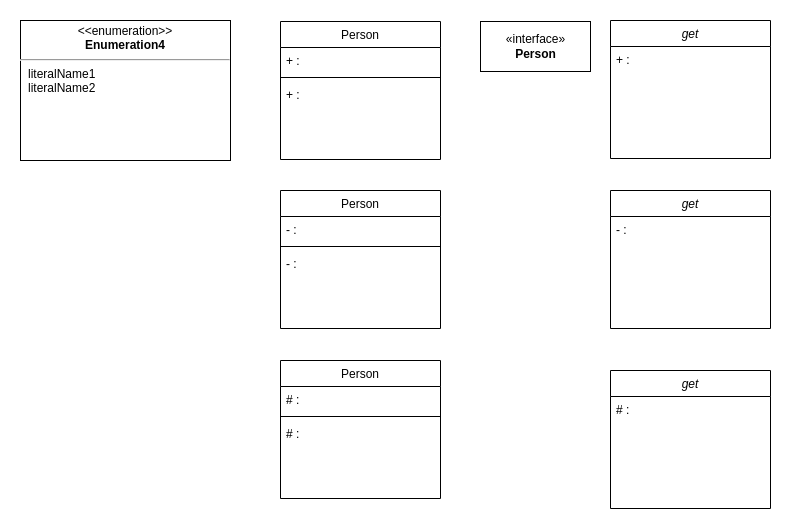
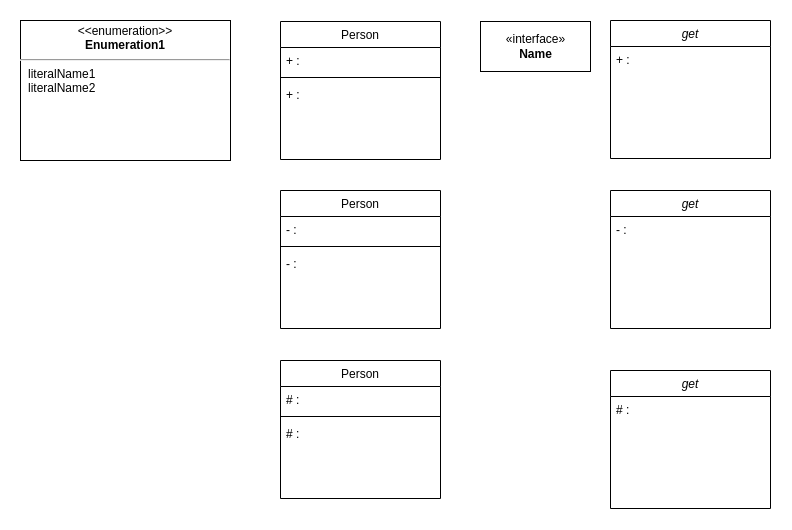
(126, 21) -> (126, 21)
(536, 47) -> (536, 47)
